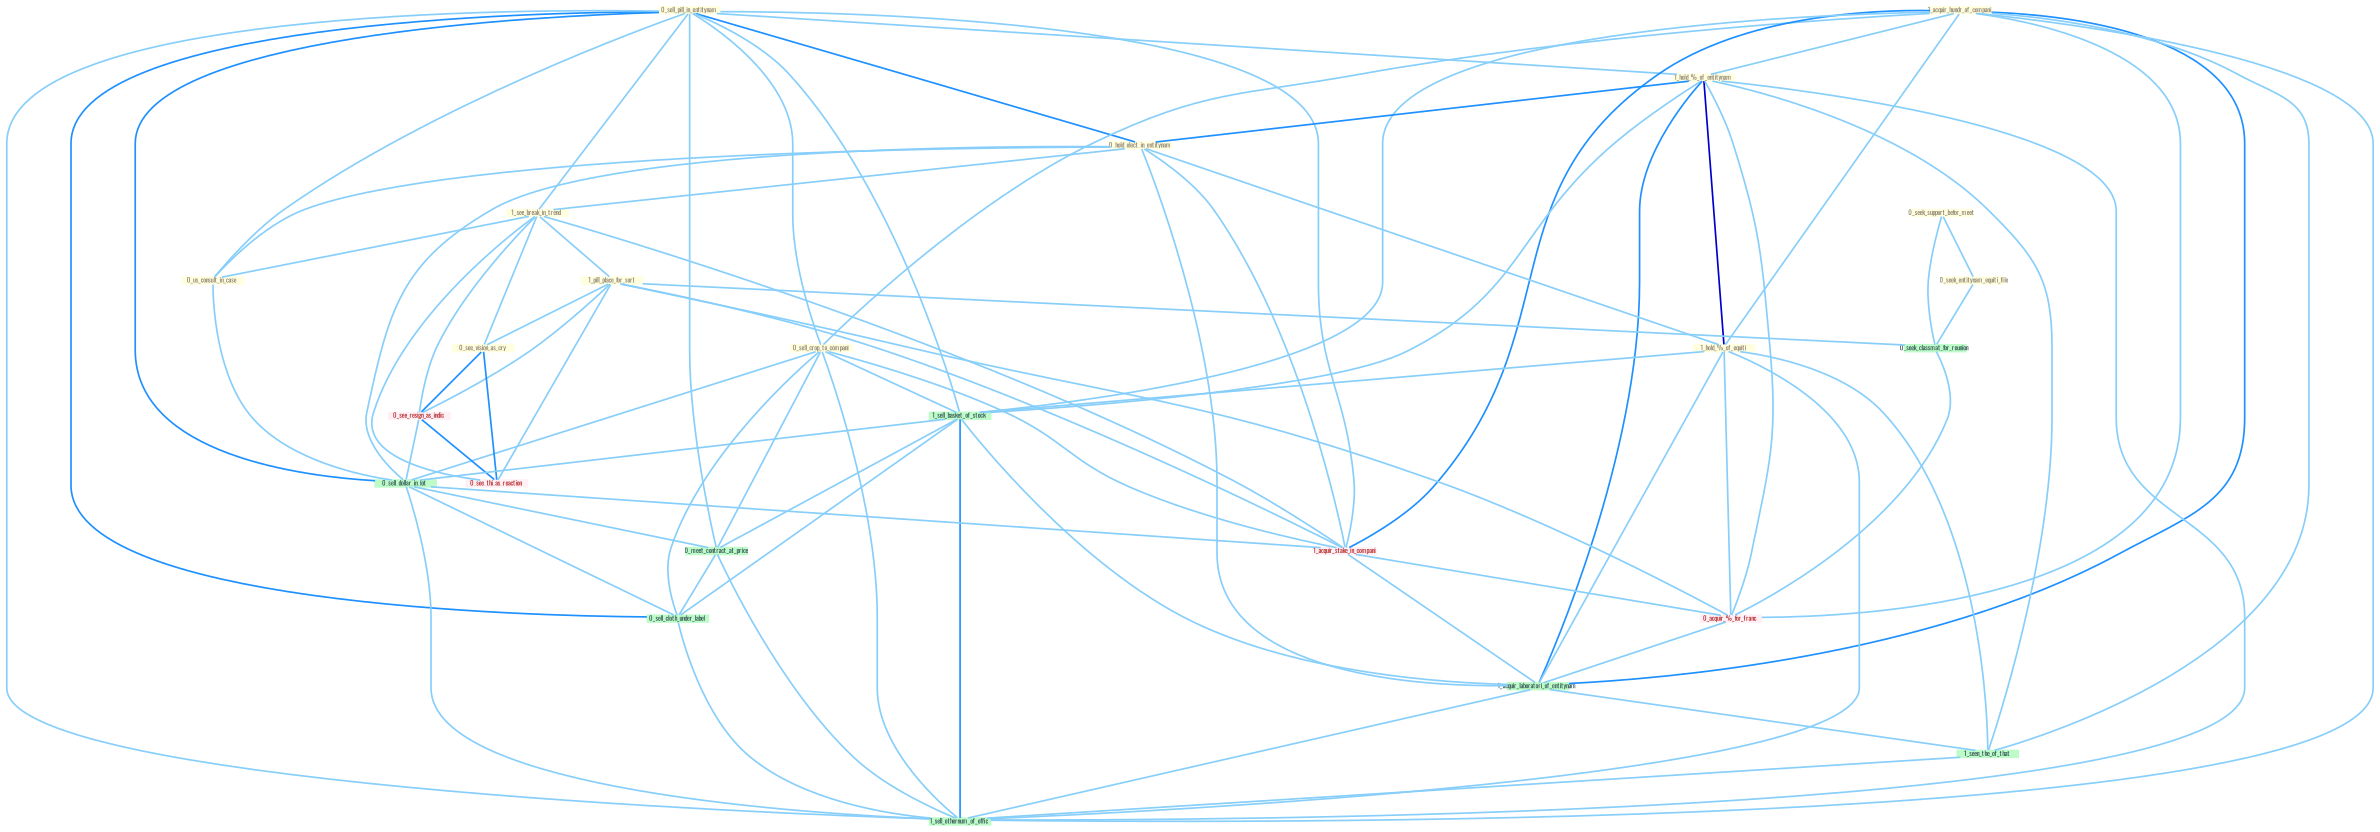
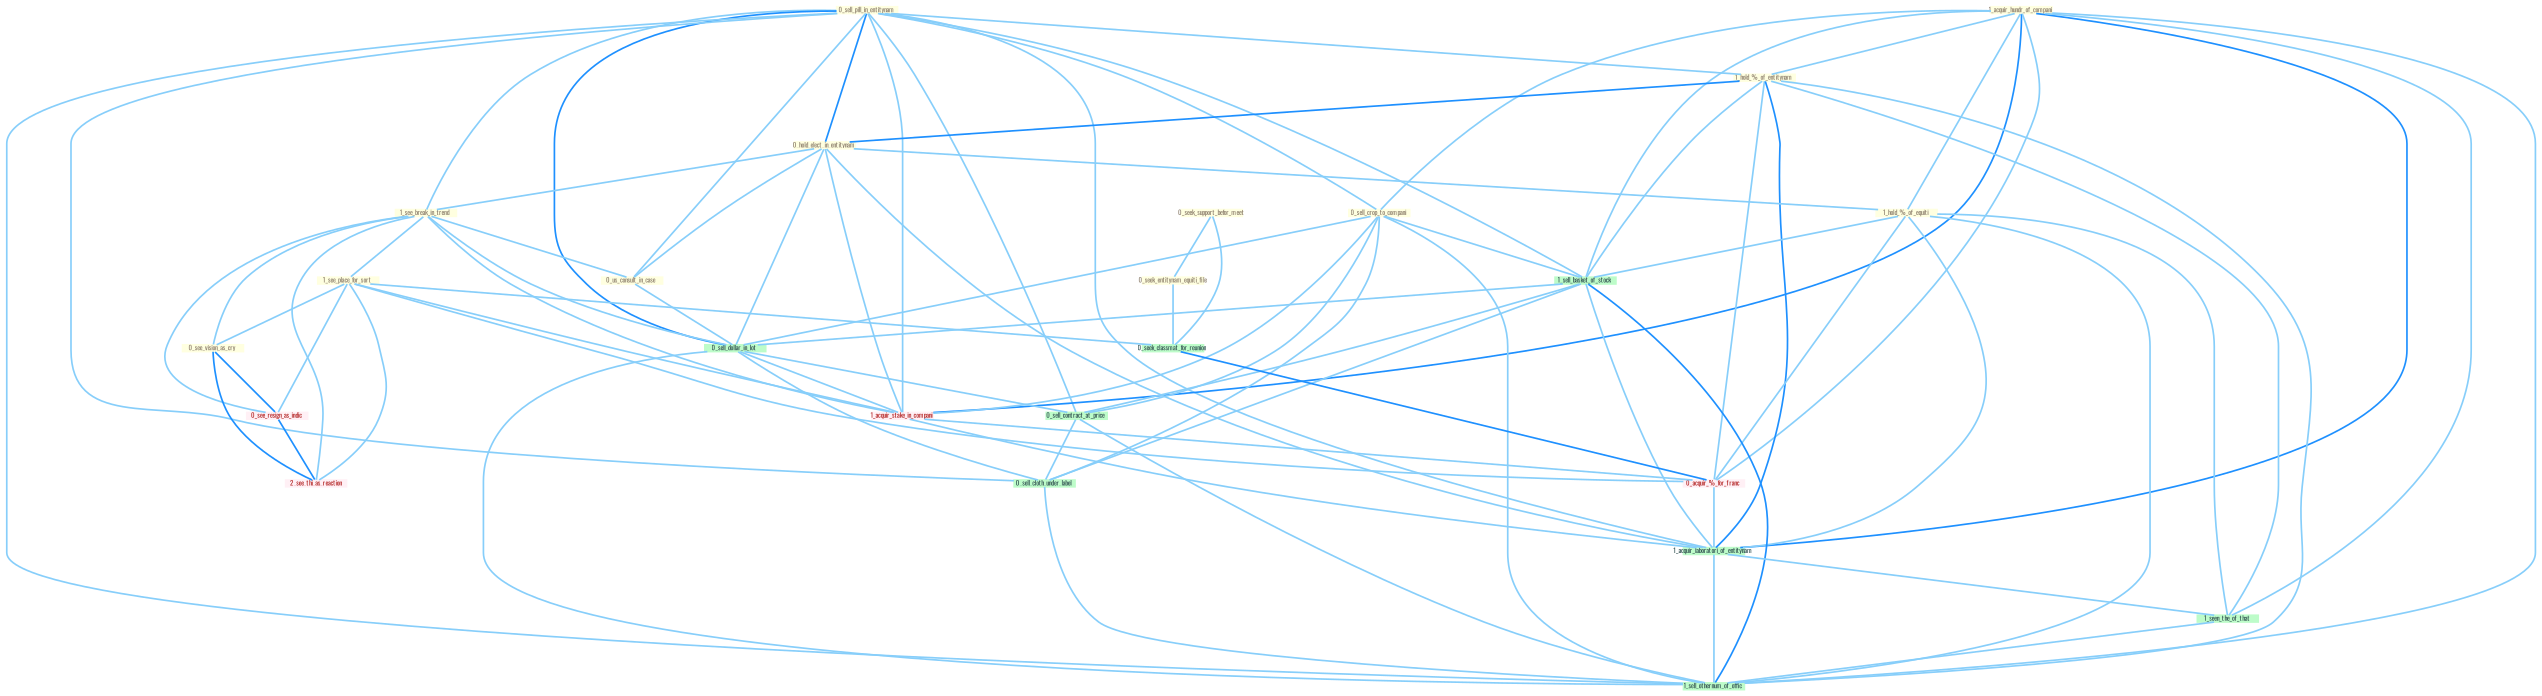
(1714, 213) -> none
(612, 281) -> (348, 281)
(71, 308) -> (71, 343)
none -> (1135, 357)
(412, 450) -> (607, 314)
(497, 483) -> (316, 483)
(1883, 510) -> (1444, 416)
(717, 551) -> (1077, 416)
